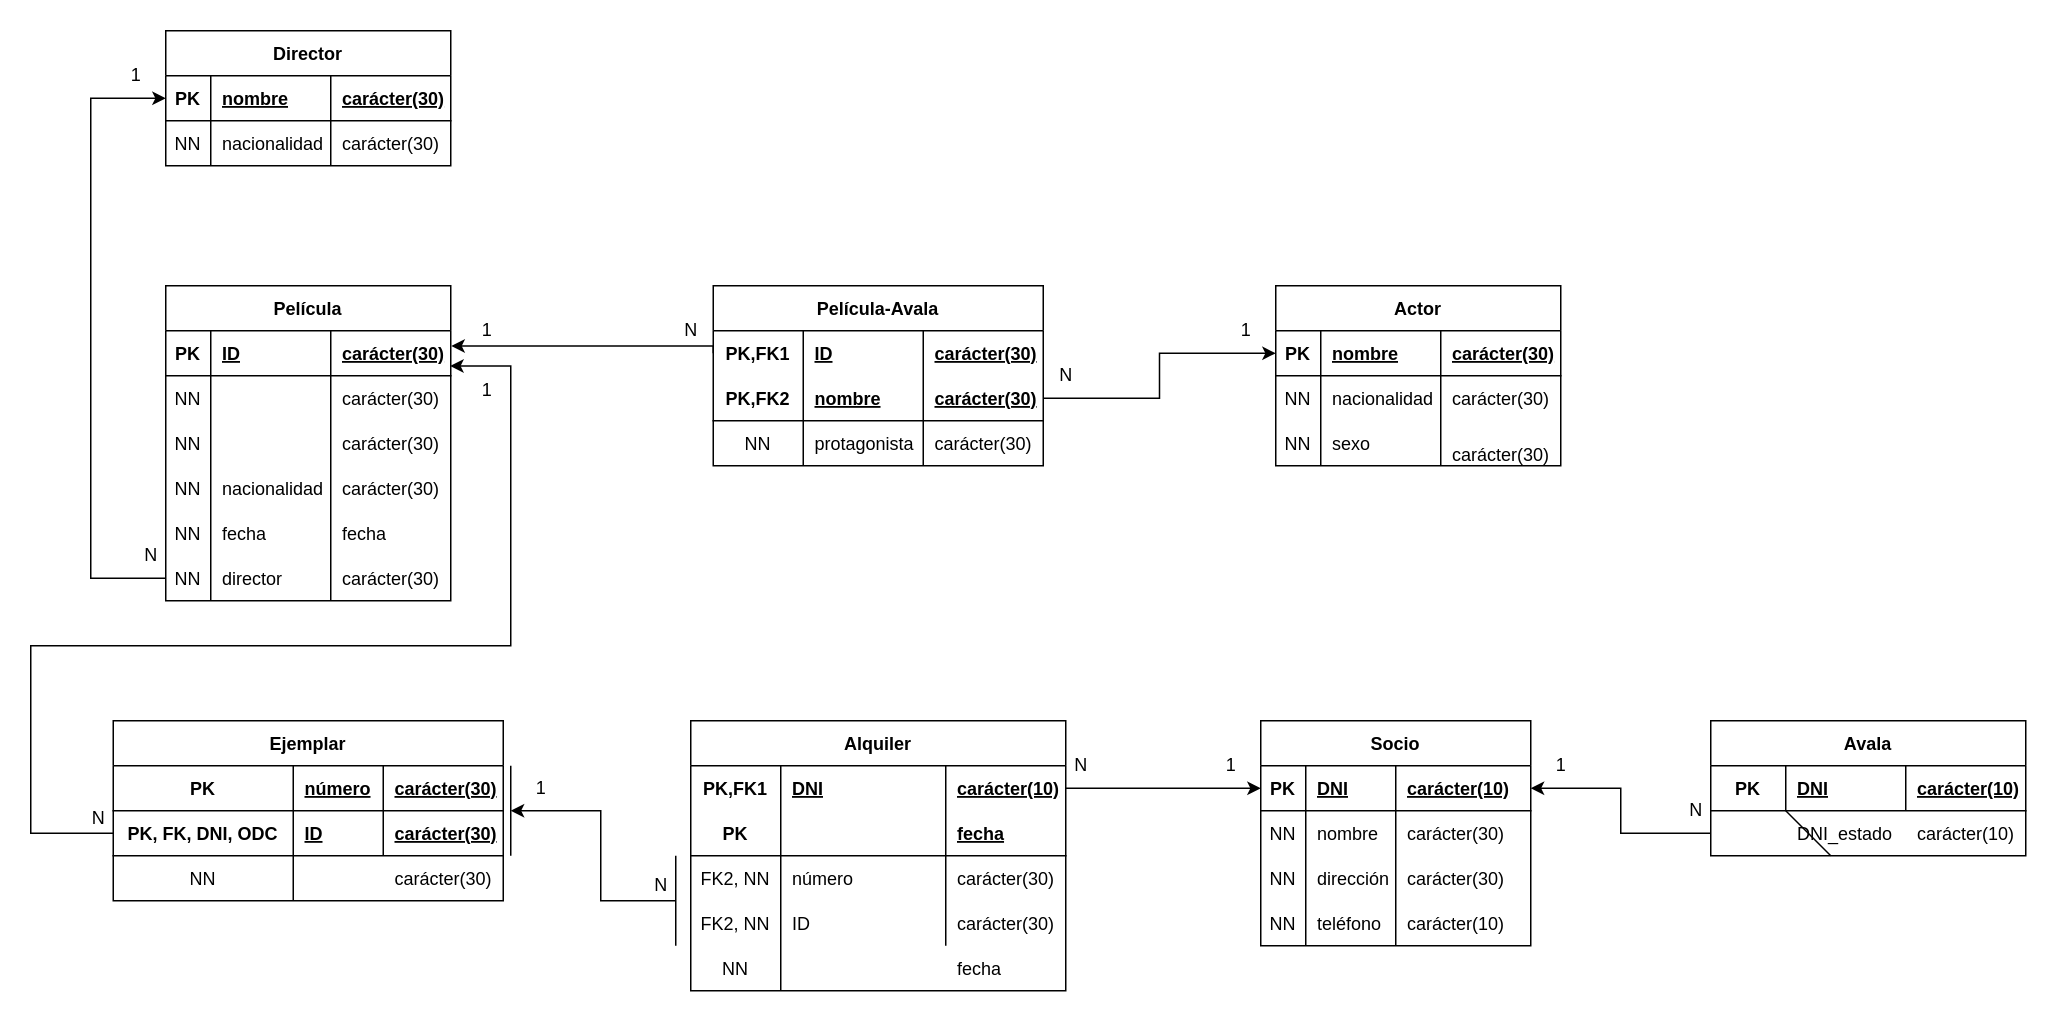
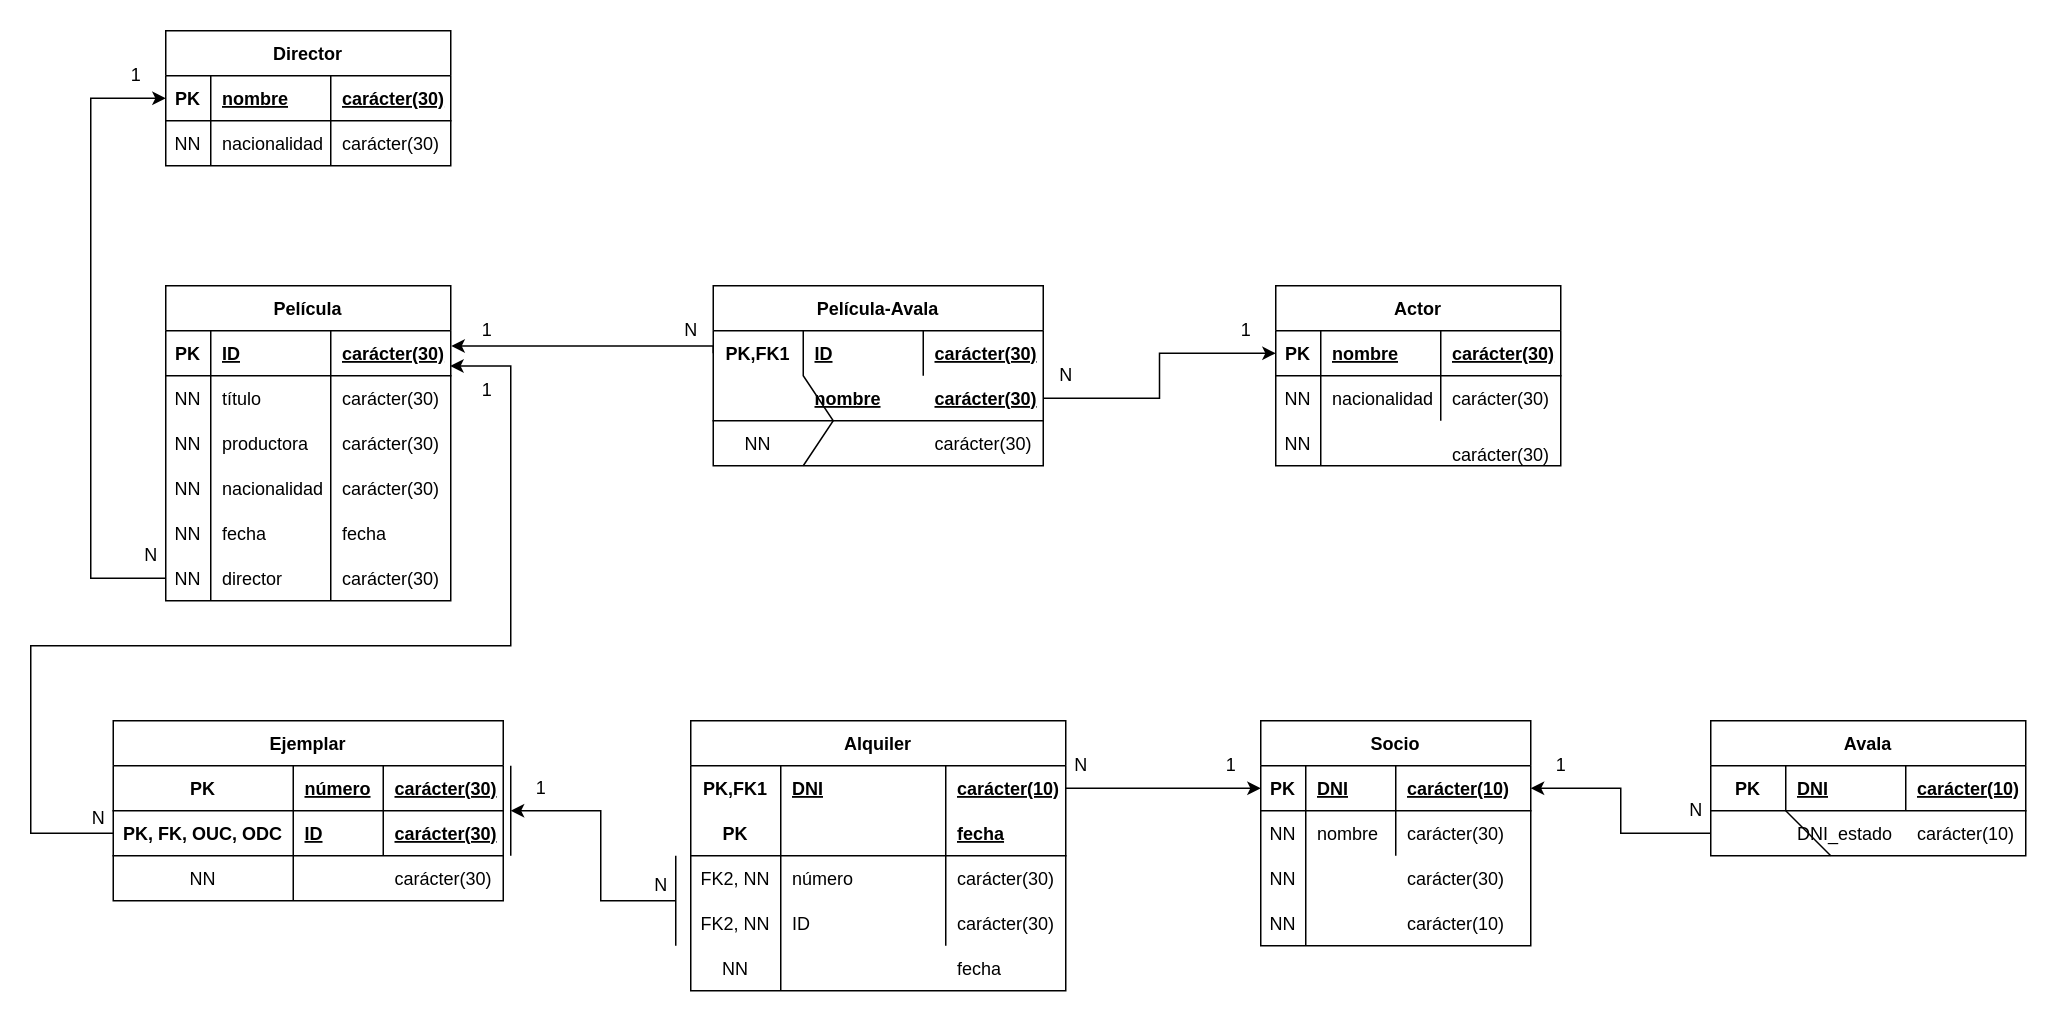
none -> (271, 398)
(758, 398) -> none
none -> (271, 443)
(863, 443) -> none
(1381, 443) -> none
(203, 834) -> (203, 834)
(1351, 878) -> none
(1351, 923) -> none
